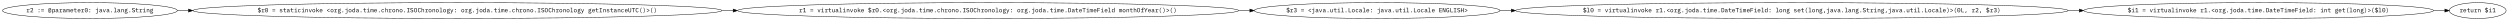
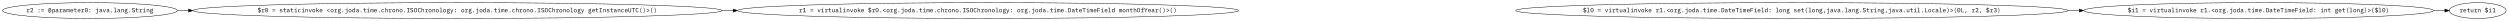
(1377, 11) -> none
